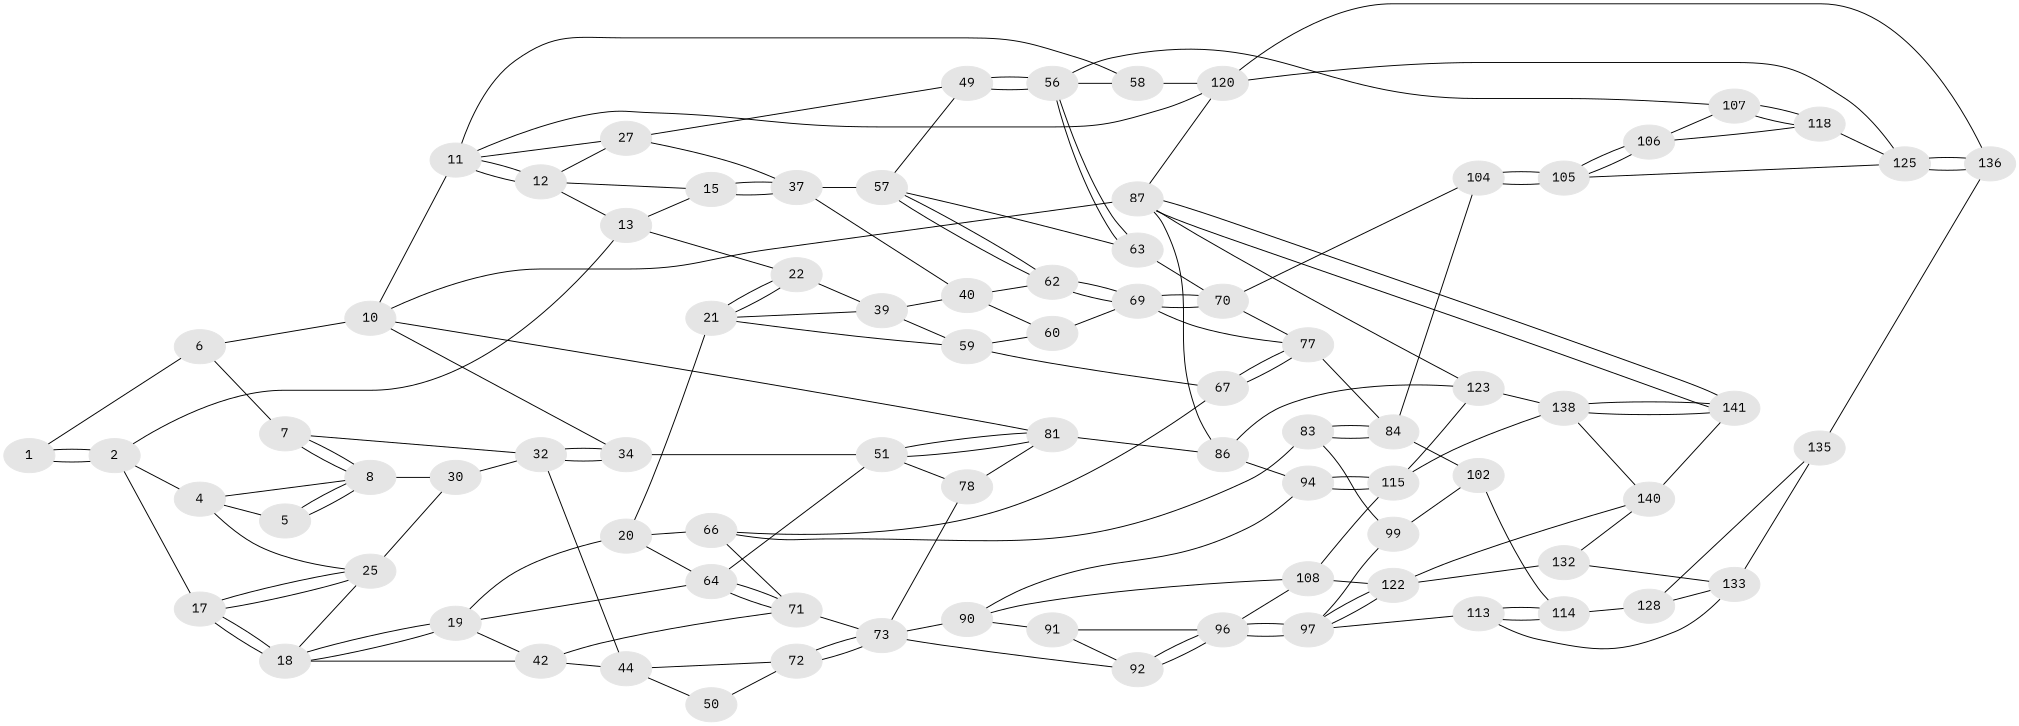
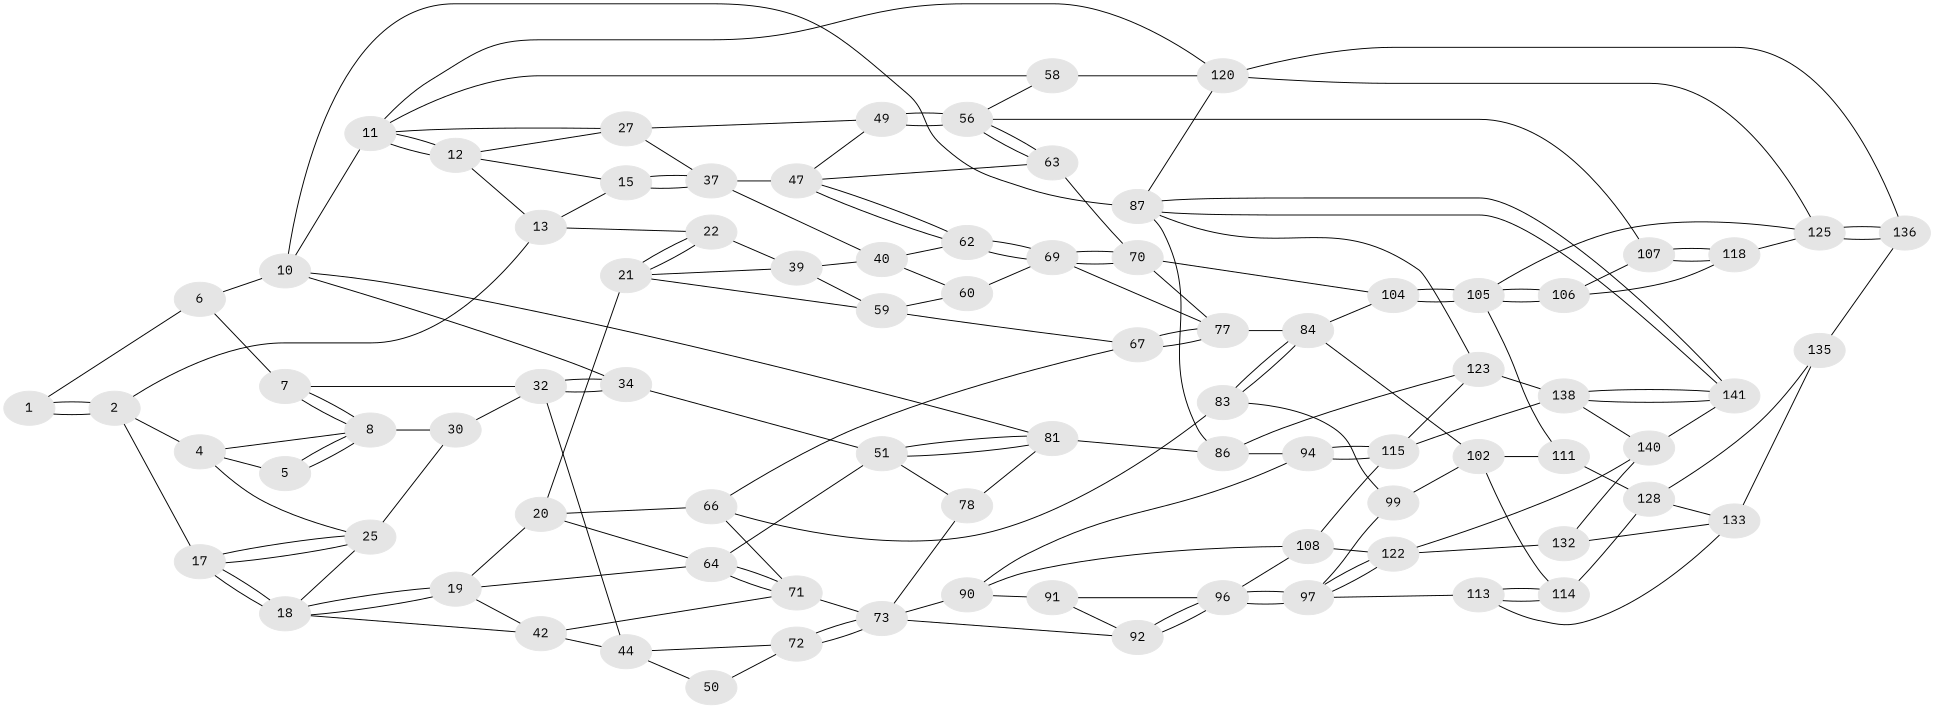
(882, 188) -> (797, 181)
none -> (1564, 457)
